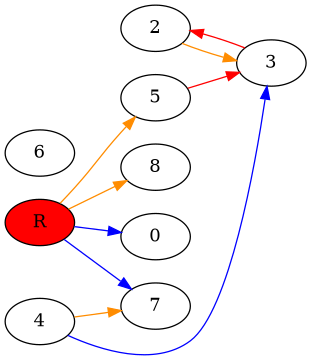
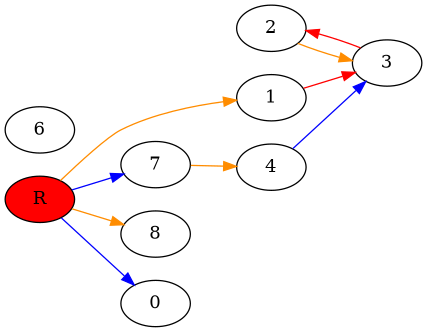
(156, 98) -> (271, 98)
(91, 315) -> (207, 166)
